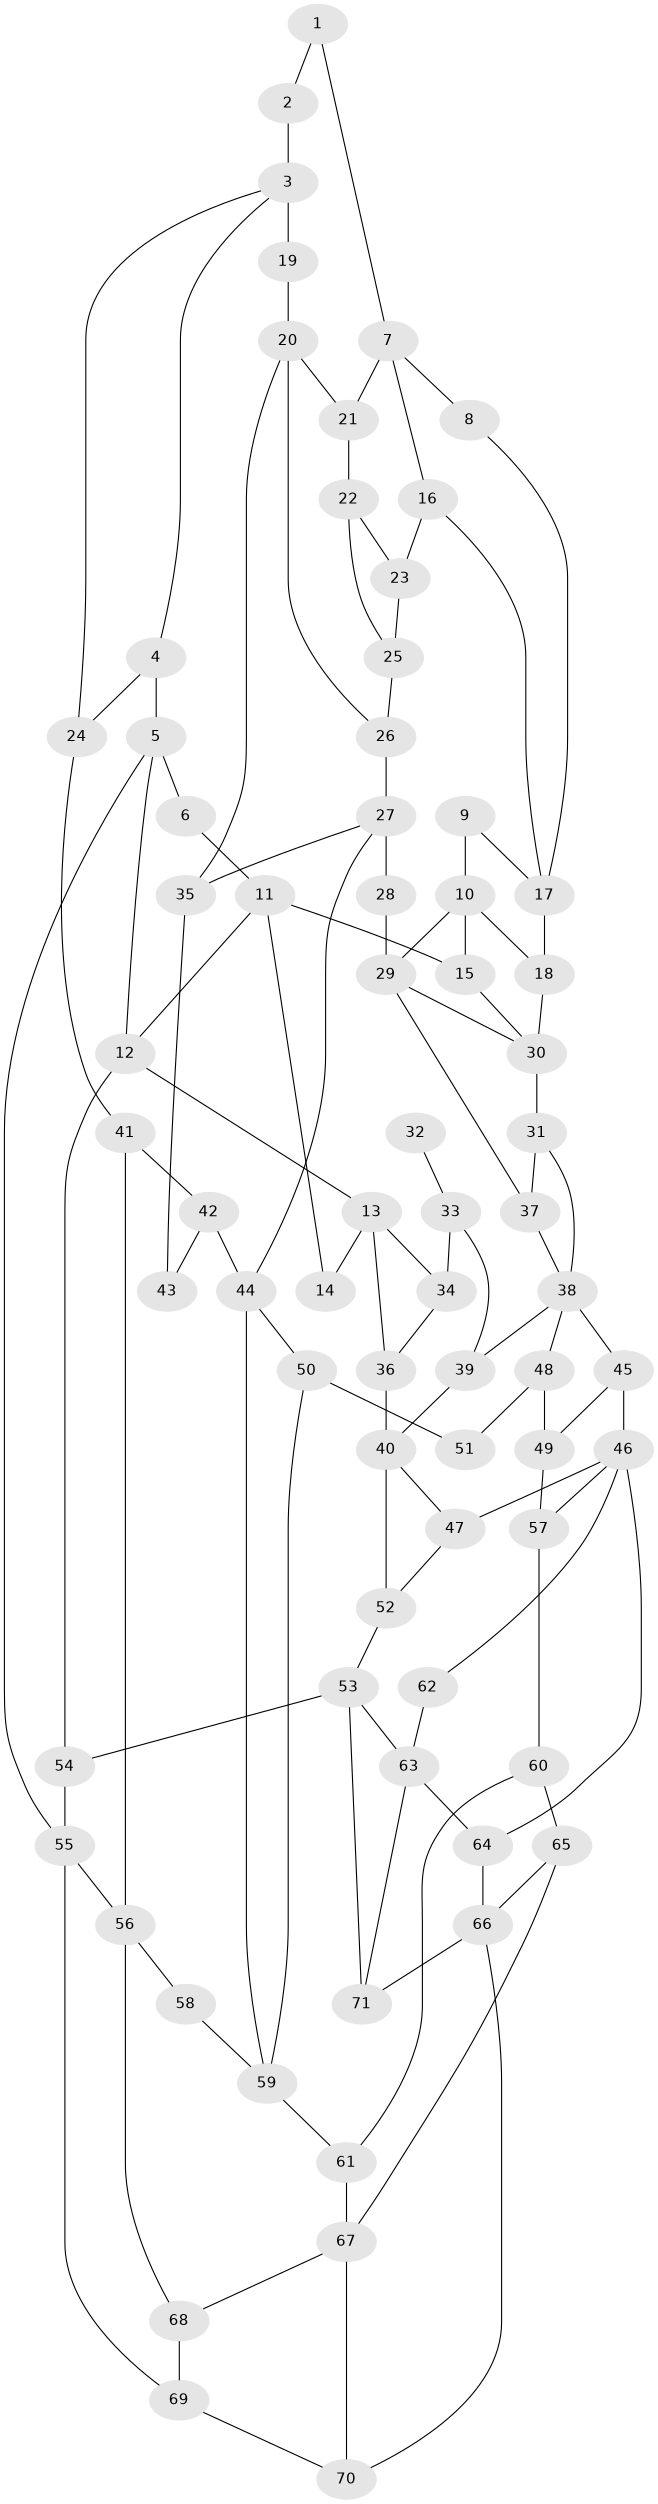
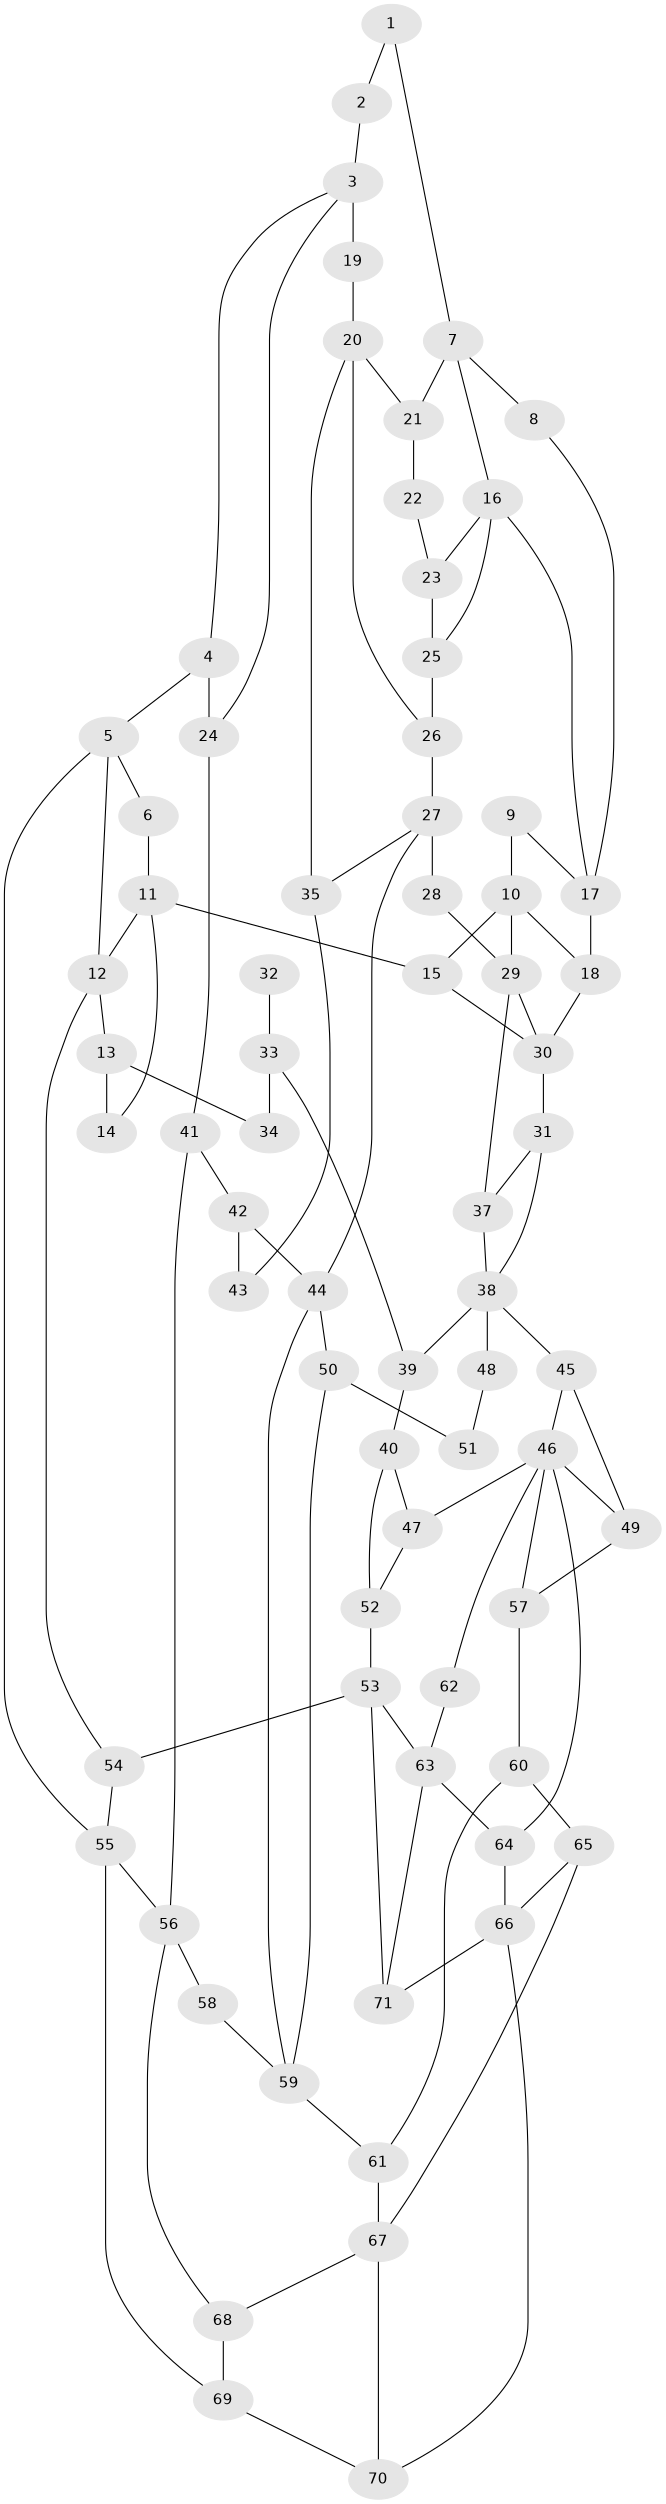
(356, 582) -> (478, 583)
(386, 1371) -> none
(544, 1410) -> (590, 1489)
